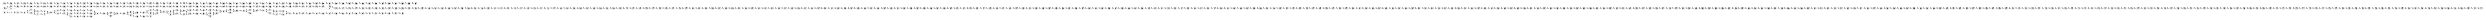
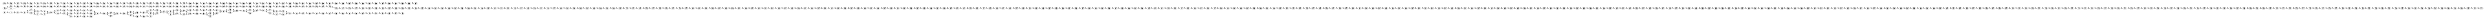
(329, 9) -> (326, 7)
